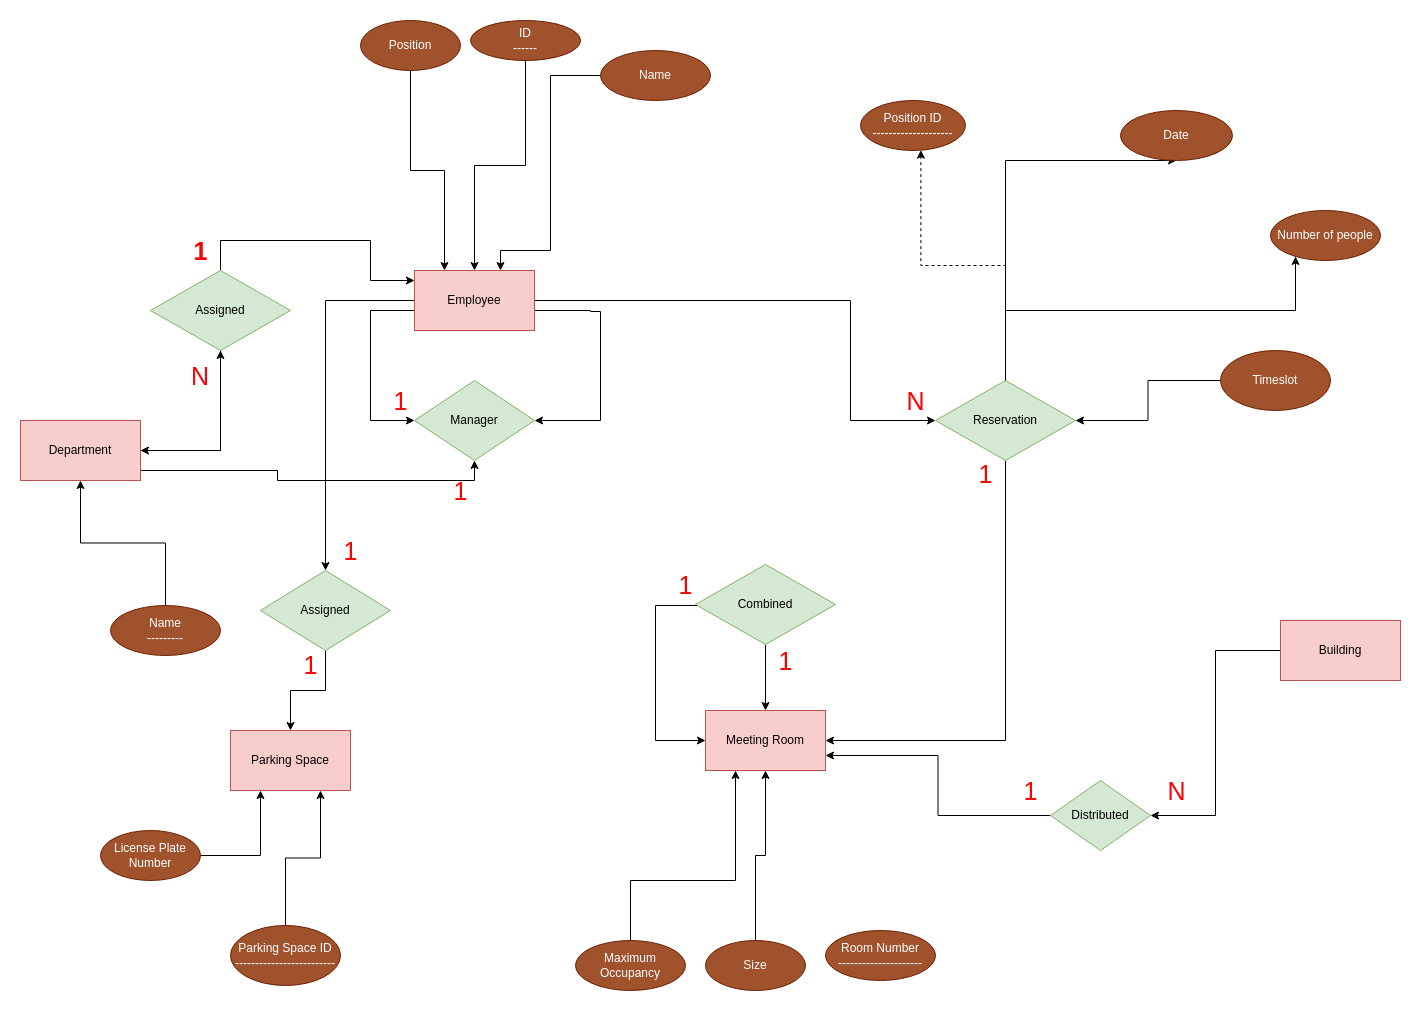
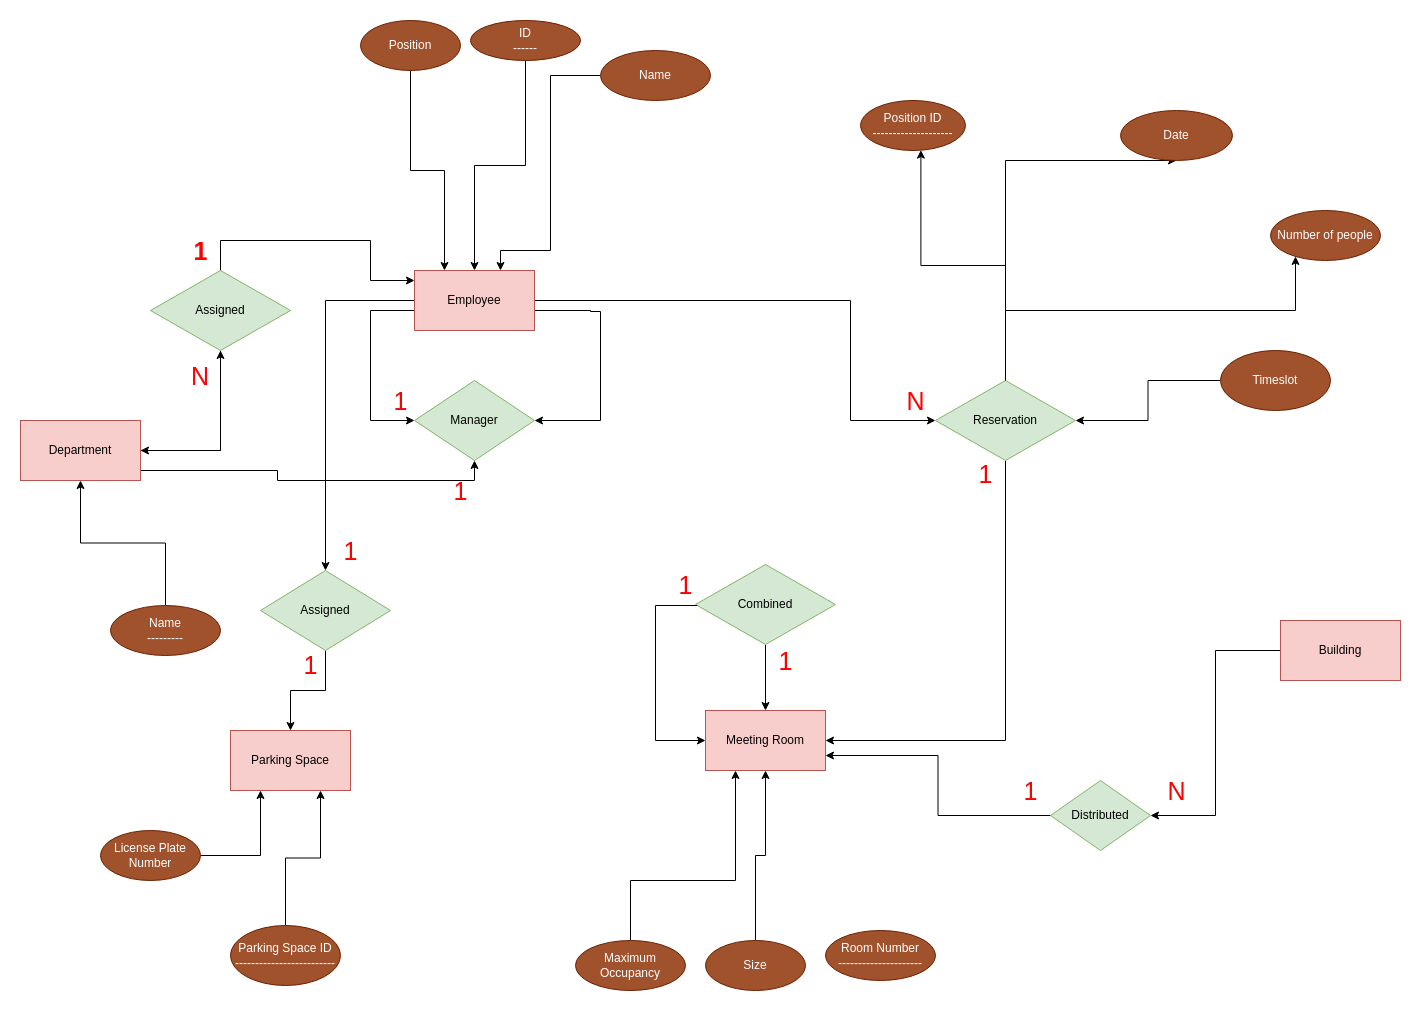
(921, 252) -> (921, 252)
